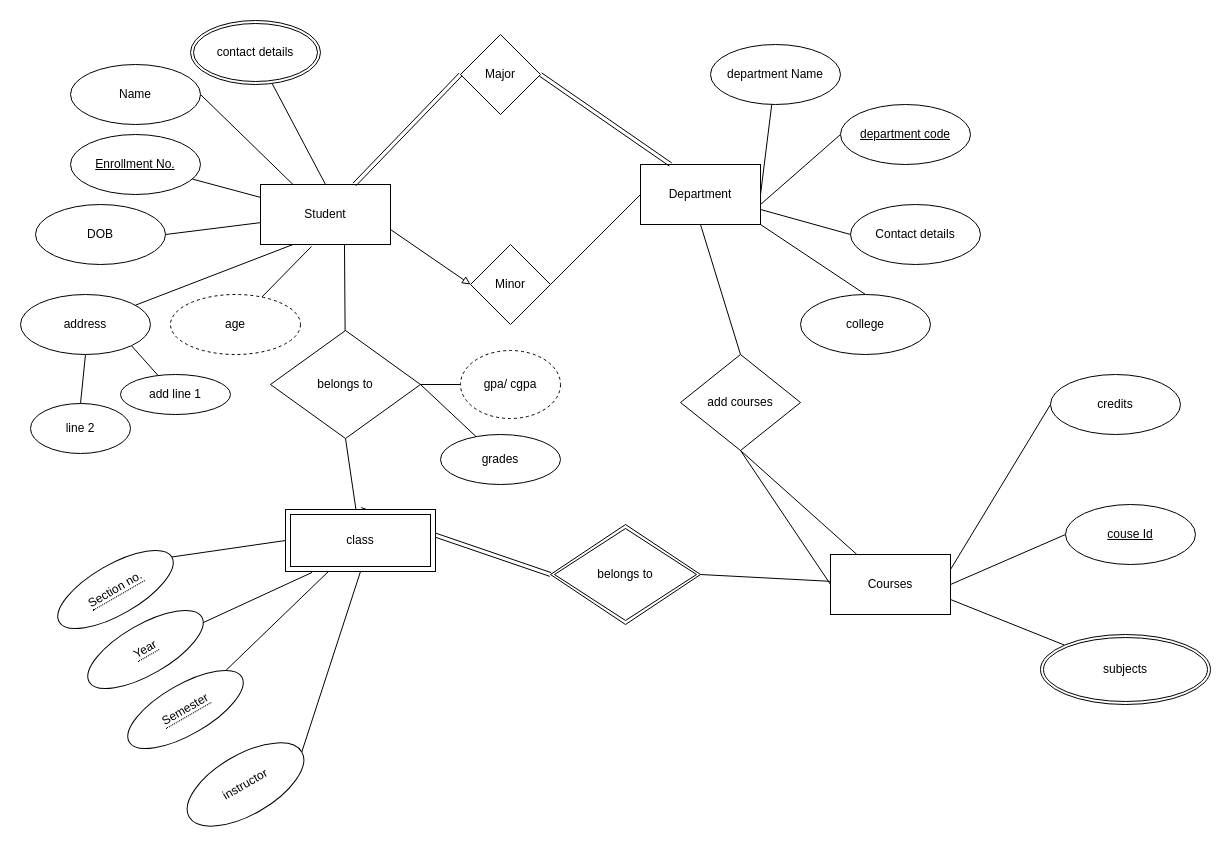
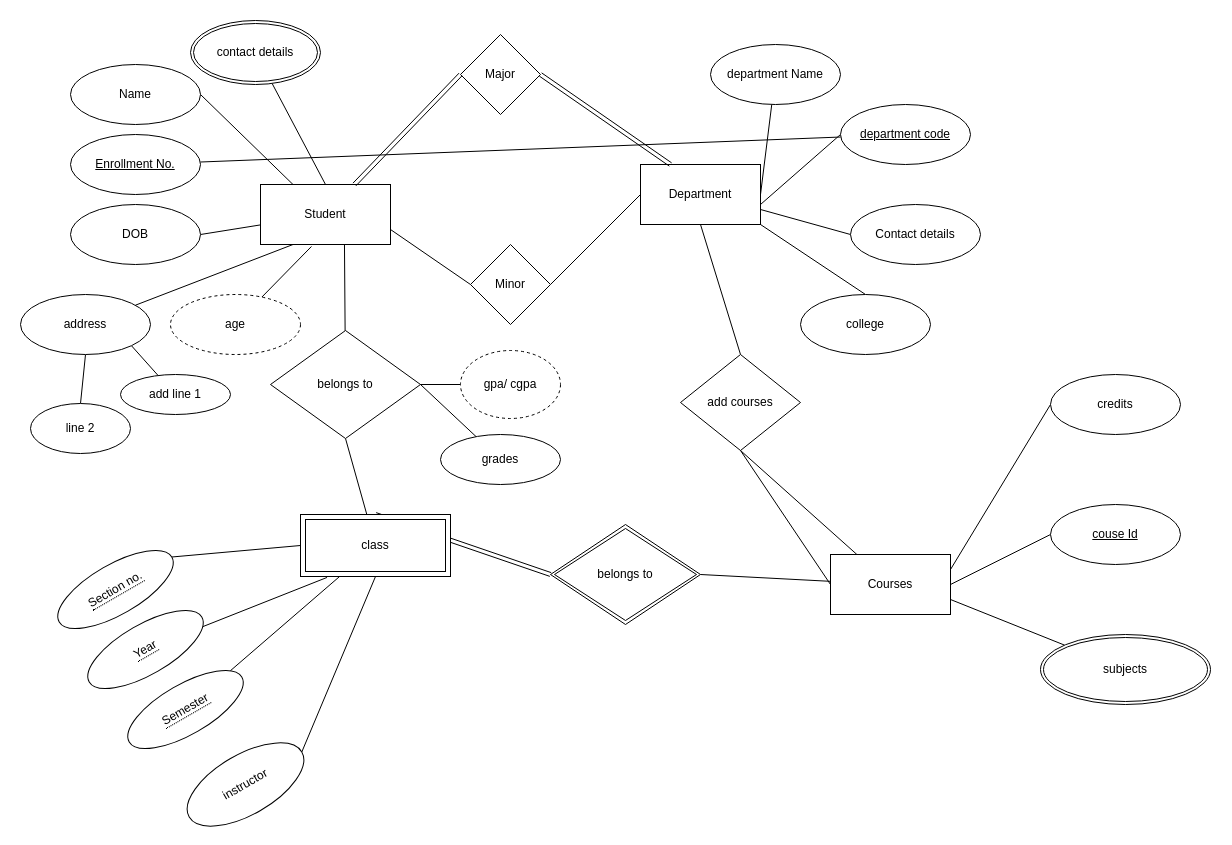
(226, 188) -> (614, 146)
(101, 235) -> (136, 235)
(462, 279) -> (465, 281)
(1131, 535) -> (1116, 535)
(361, 541) -> (376, 546)
